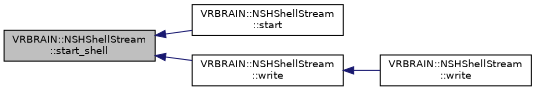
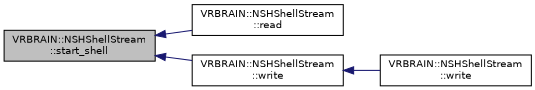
(268, 20) -> (268, 20)
